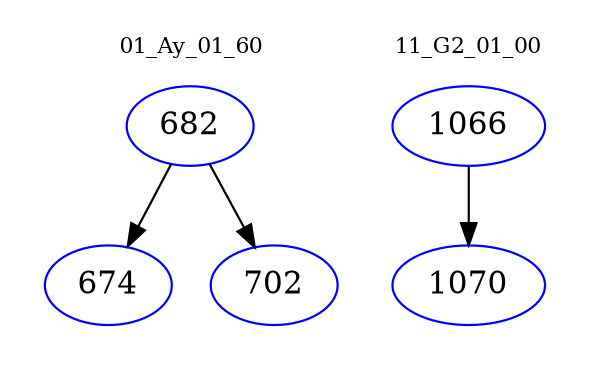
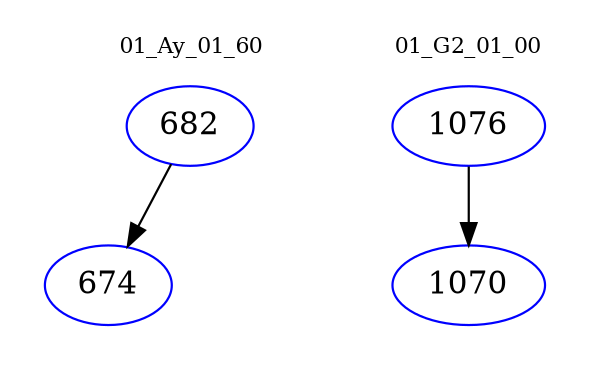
(469, 48) -> (469, 48)
(469, 126) -> (469, 126)
(274, 285) -> none
